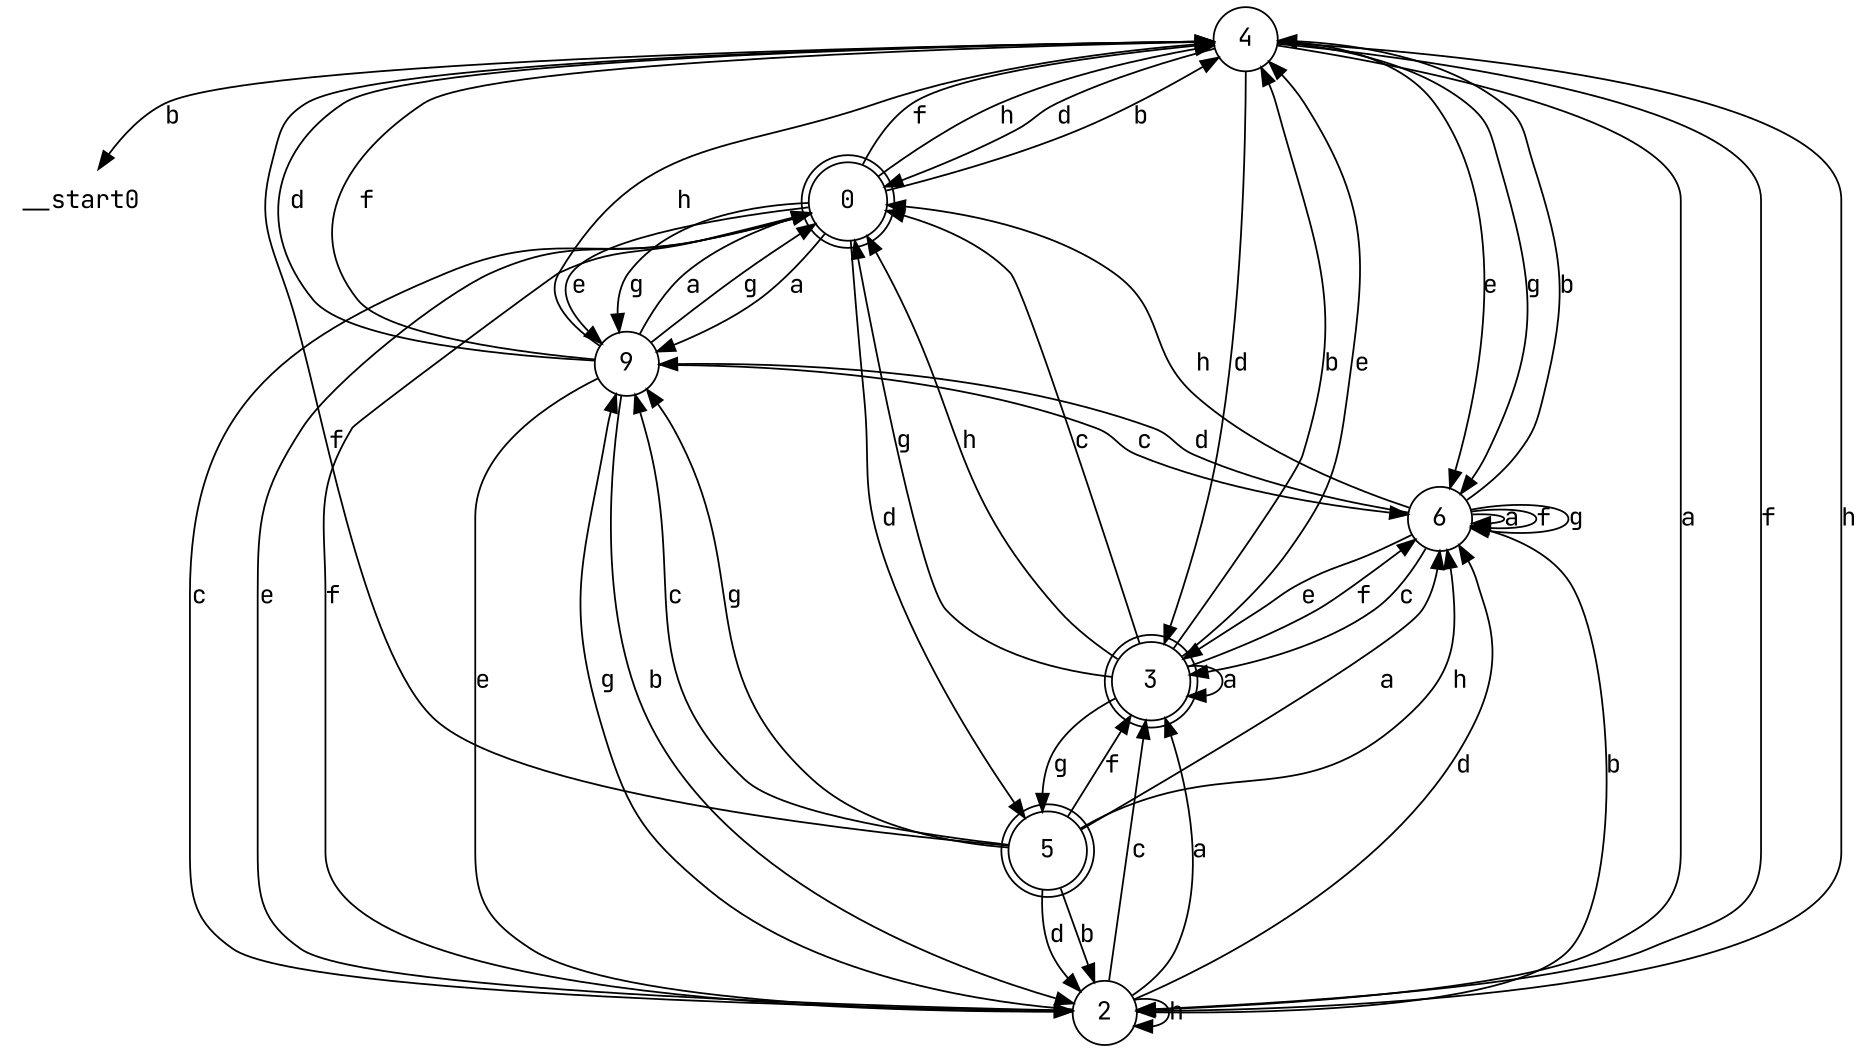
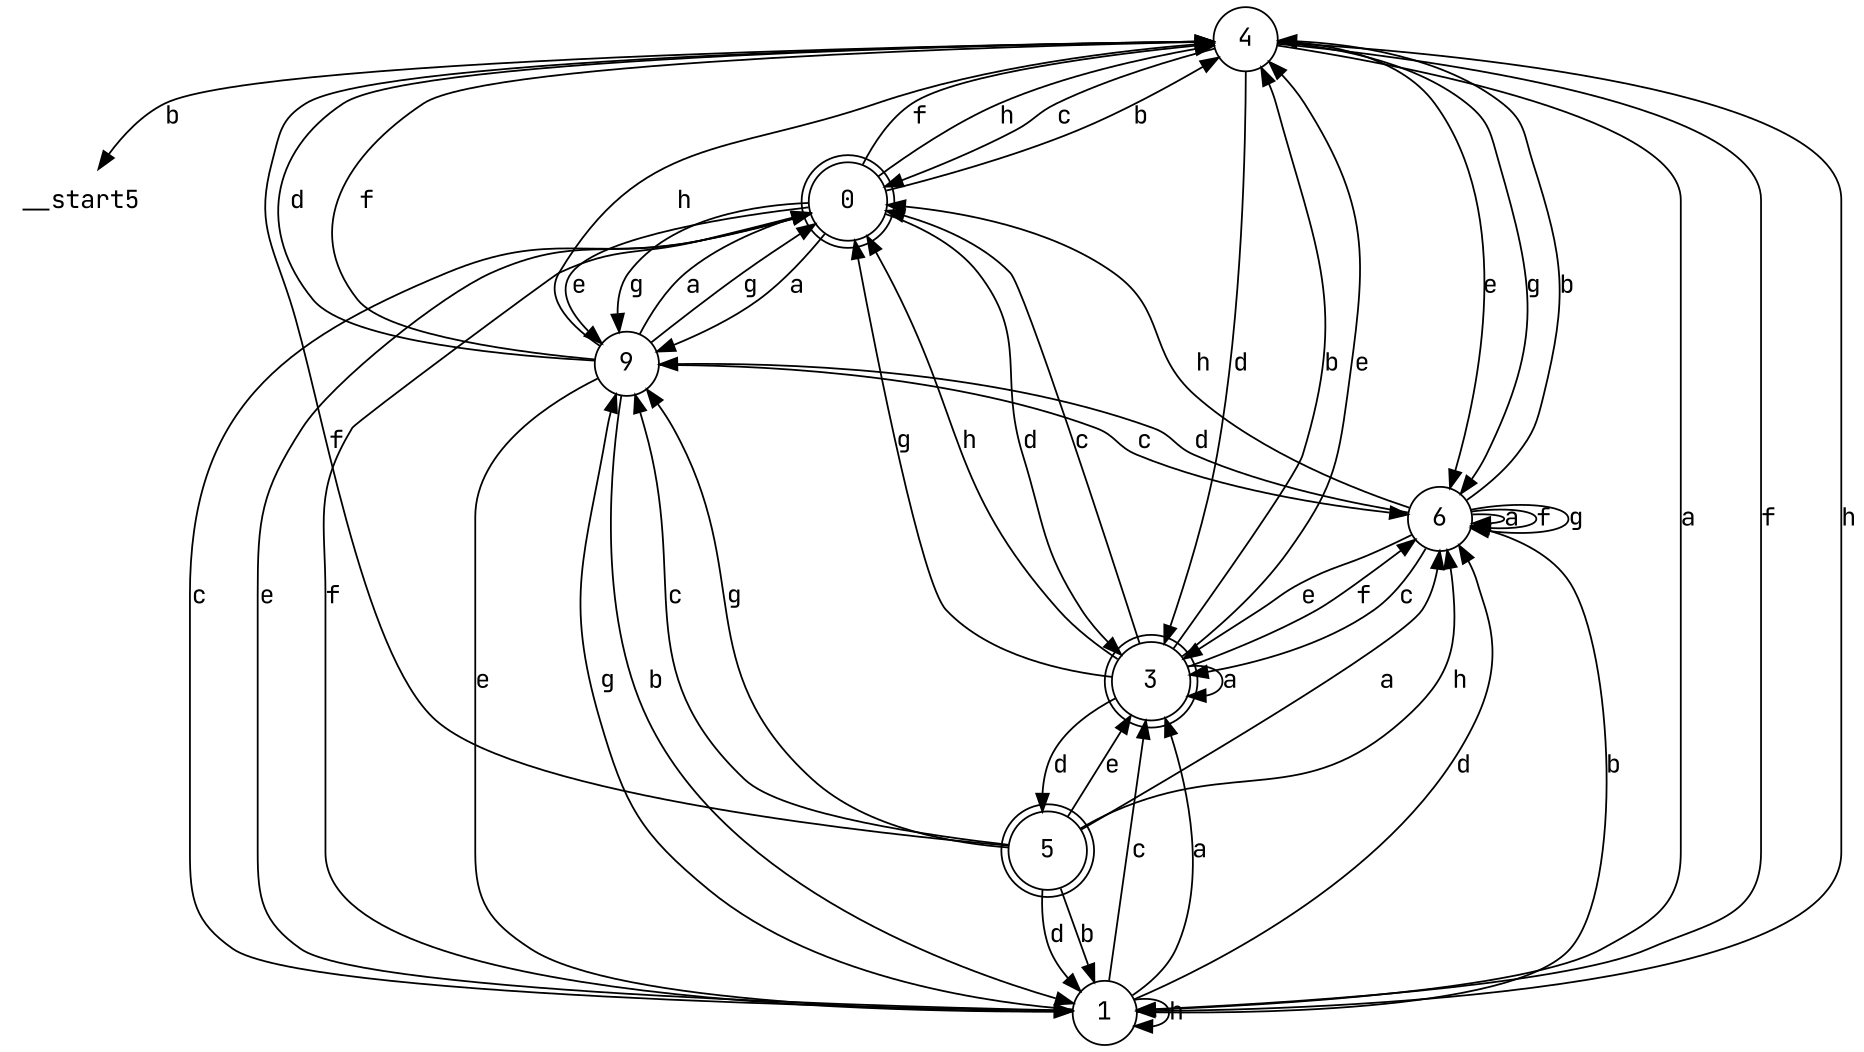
(1065, 117) -> (1065, 117)
(81, 202) -> (81, 202)
(878, 538) -> (1015, 422)
(1061, 766) -> (1061, 766)
(1113, 766) -> (1113, 766)
(1105, 1013) -> (1105, 1013)
